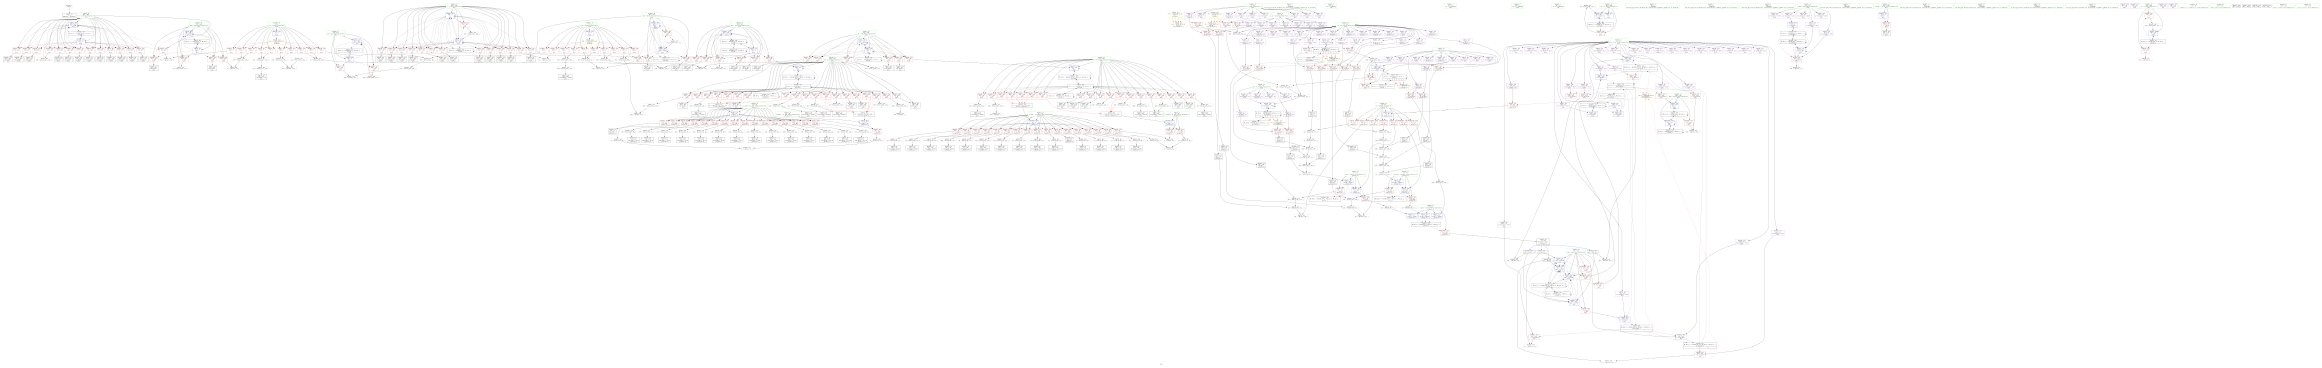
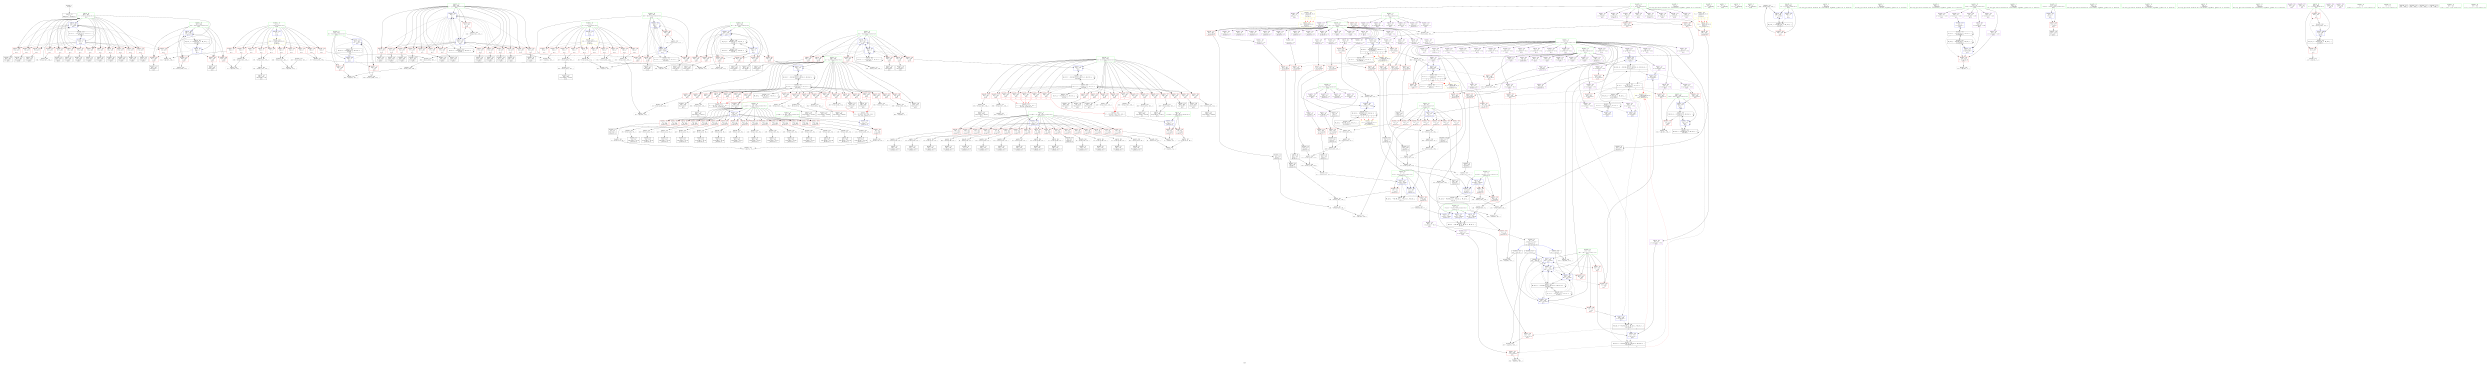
(1622, 294) -> none
